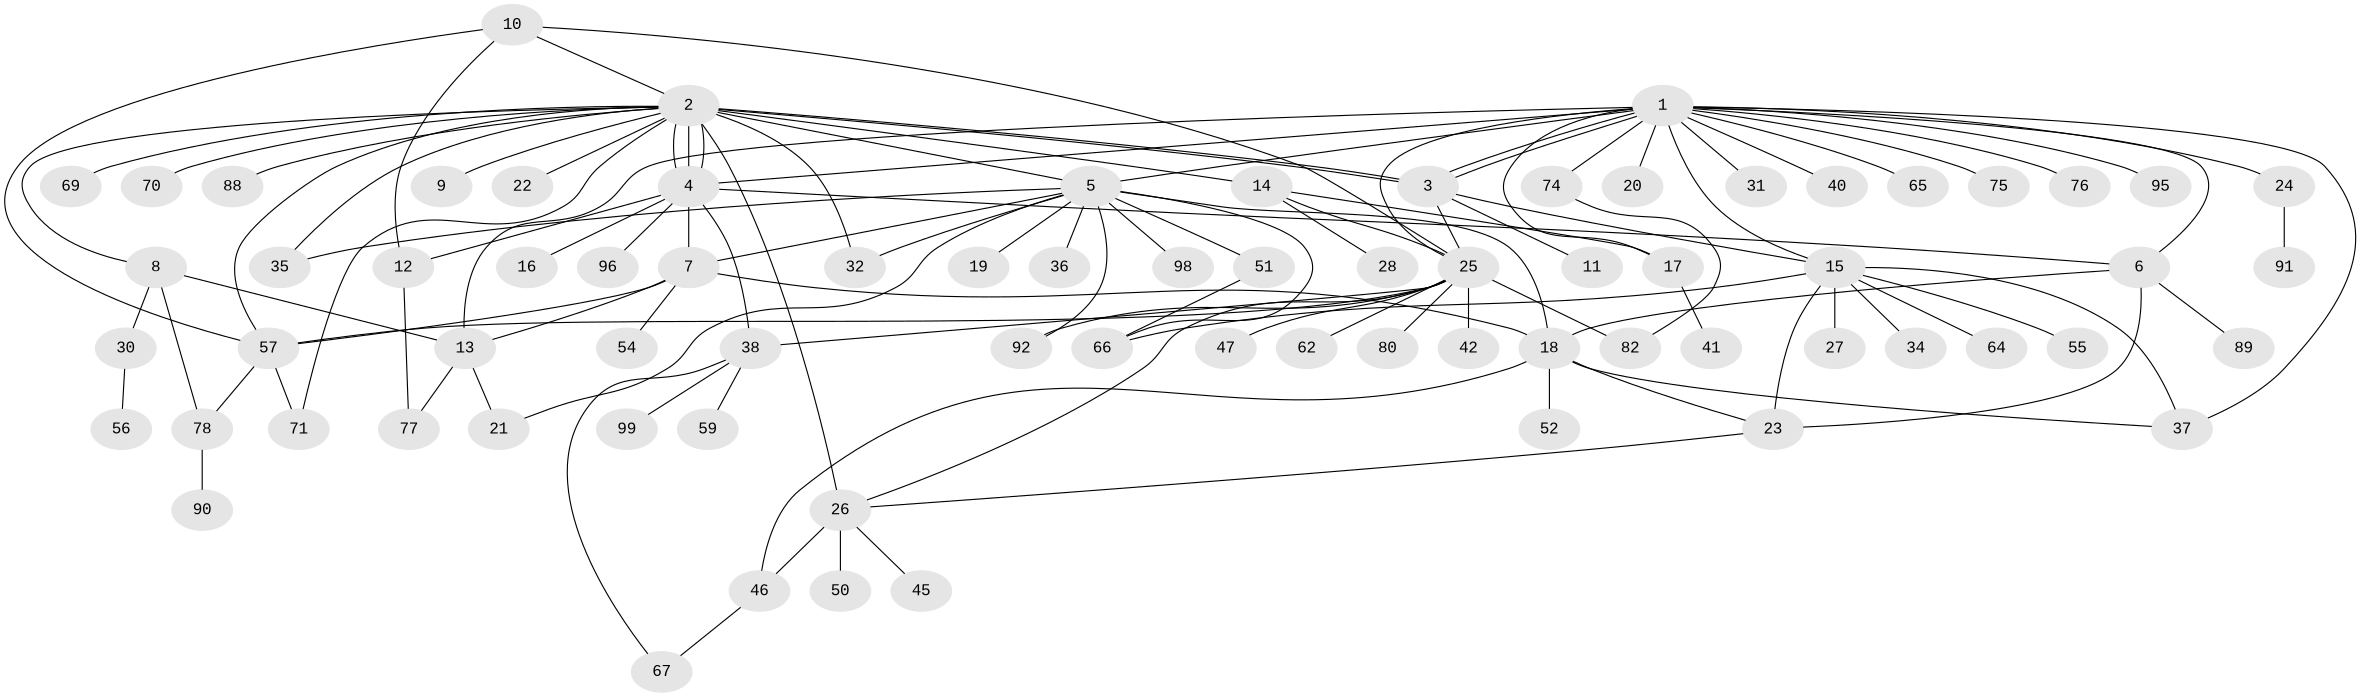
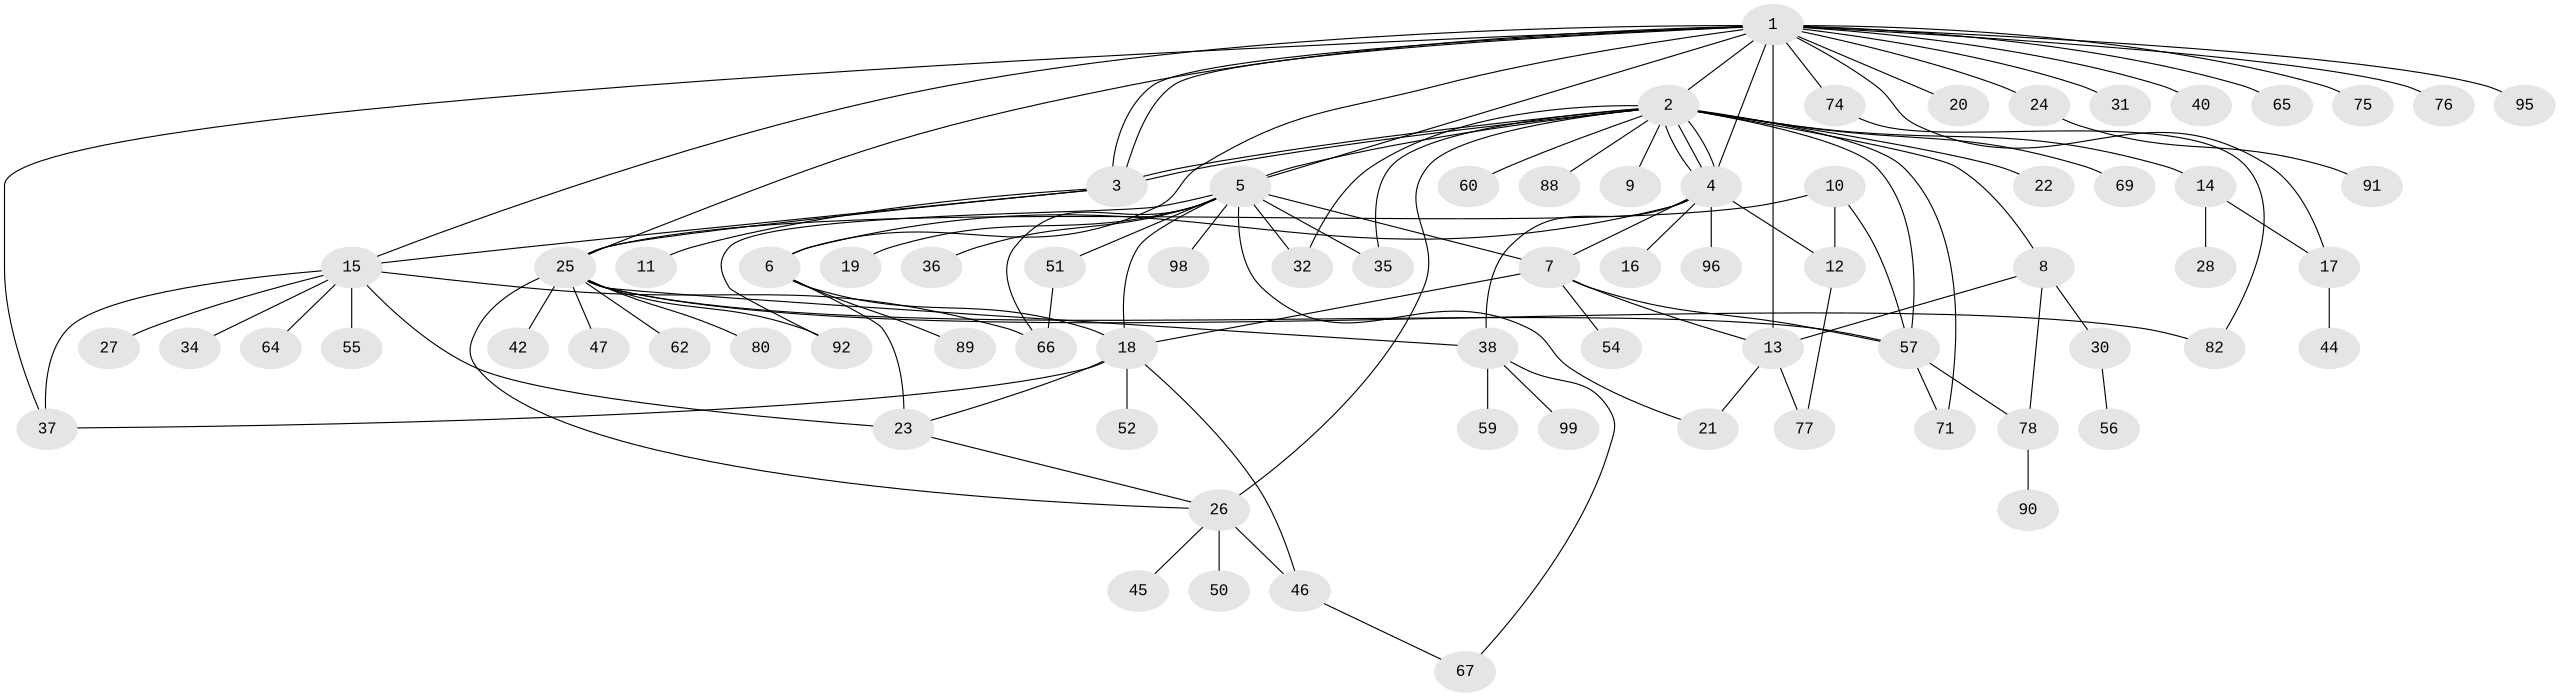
(600, 65) -> (1721, 65)
(152, 187) -> (1469, 187)
(1378, 229) -> none
(1711, 348) -> (2329, 348)
